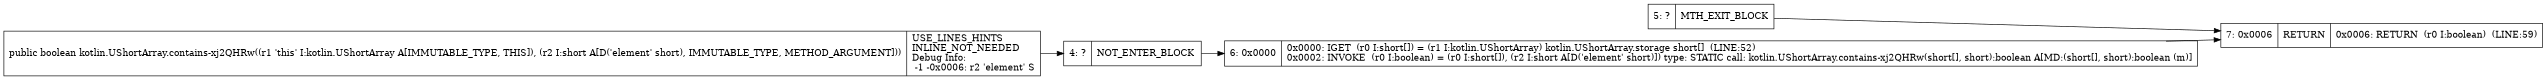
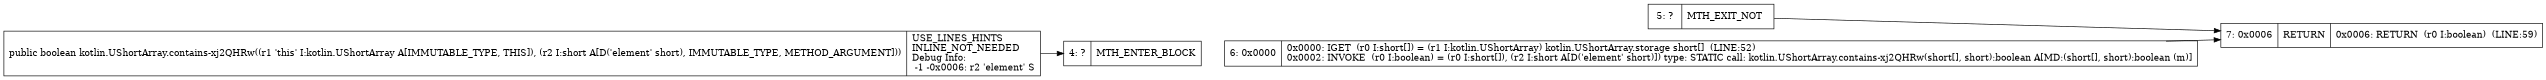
(1725, 16) -> (1725, 16)
(1146, 53) -> (1146, 53)
(1210, 54) -> none
